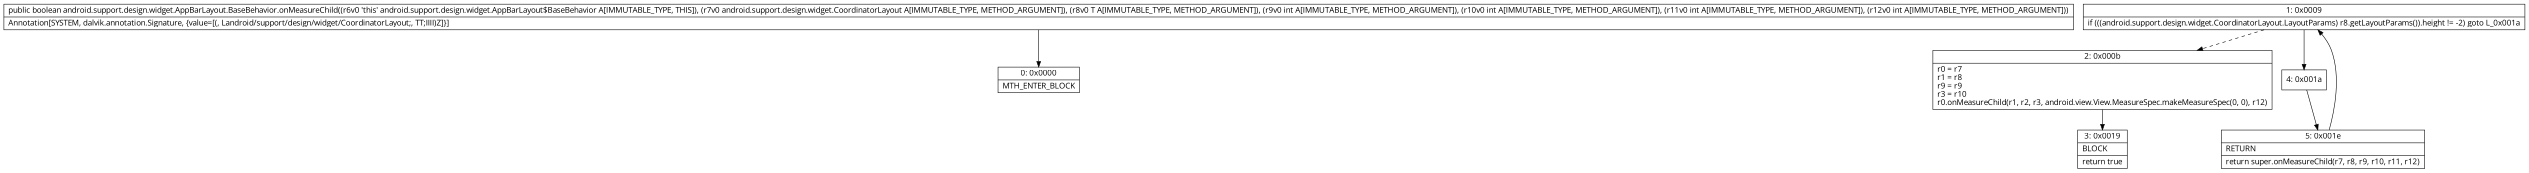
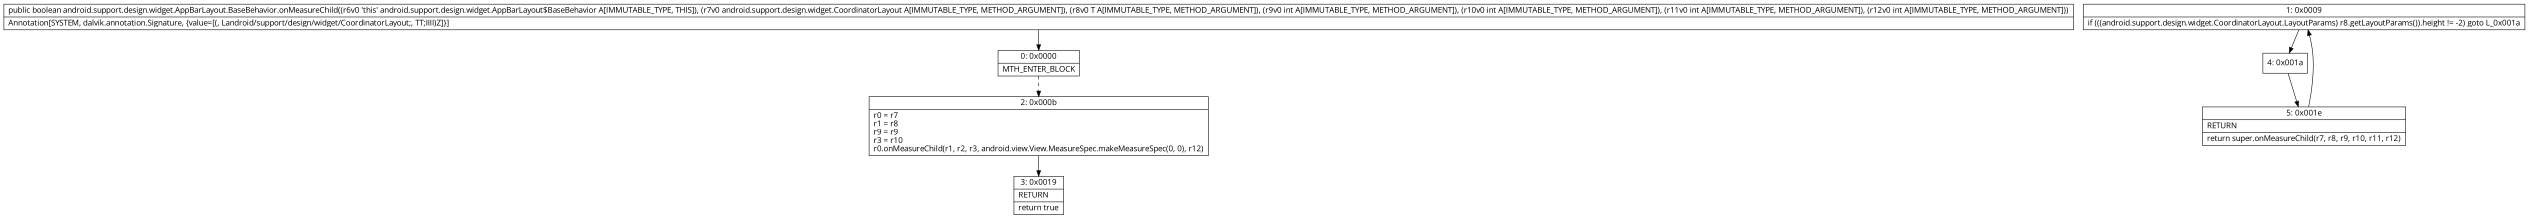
(2233, 39) -> (1039, 84)
(2095, 149) -> (1034, 195)
